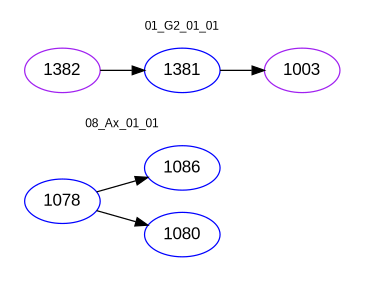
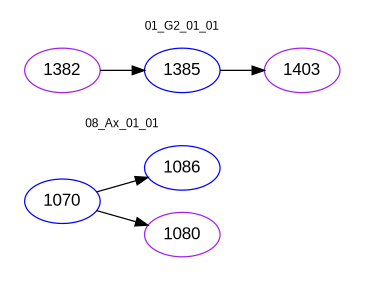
(182, 70) -> (182, 70)
(302, 70) -> (302, 70)
(62, 201) -> (62, 201)
(182, 235) -> (182, 235)
